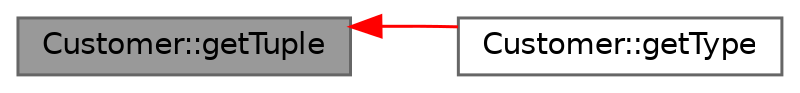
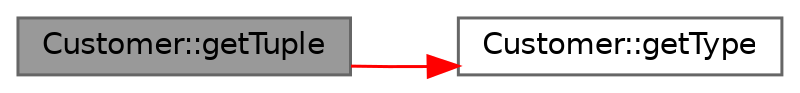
(420, 26) -> (389, 67)
